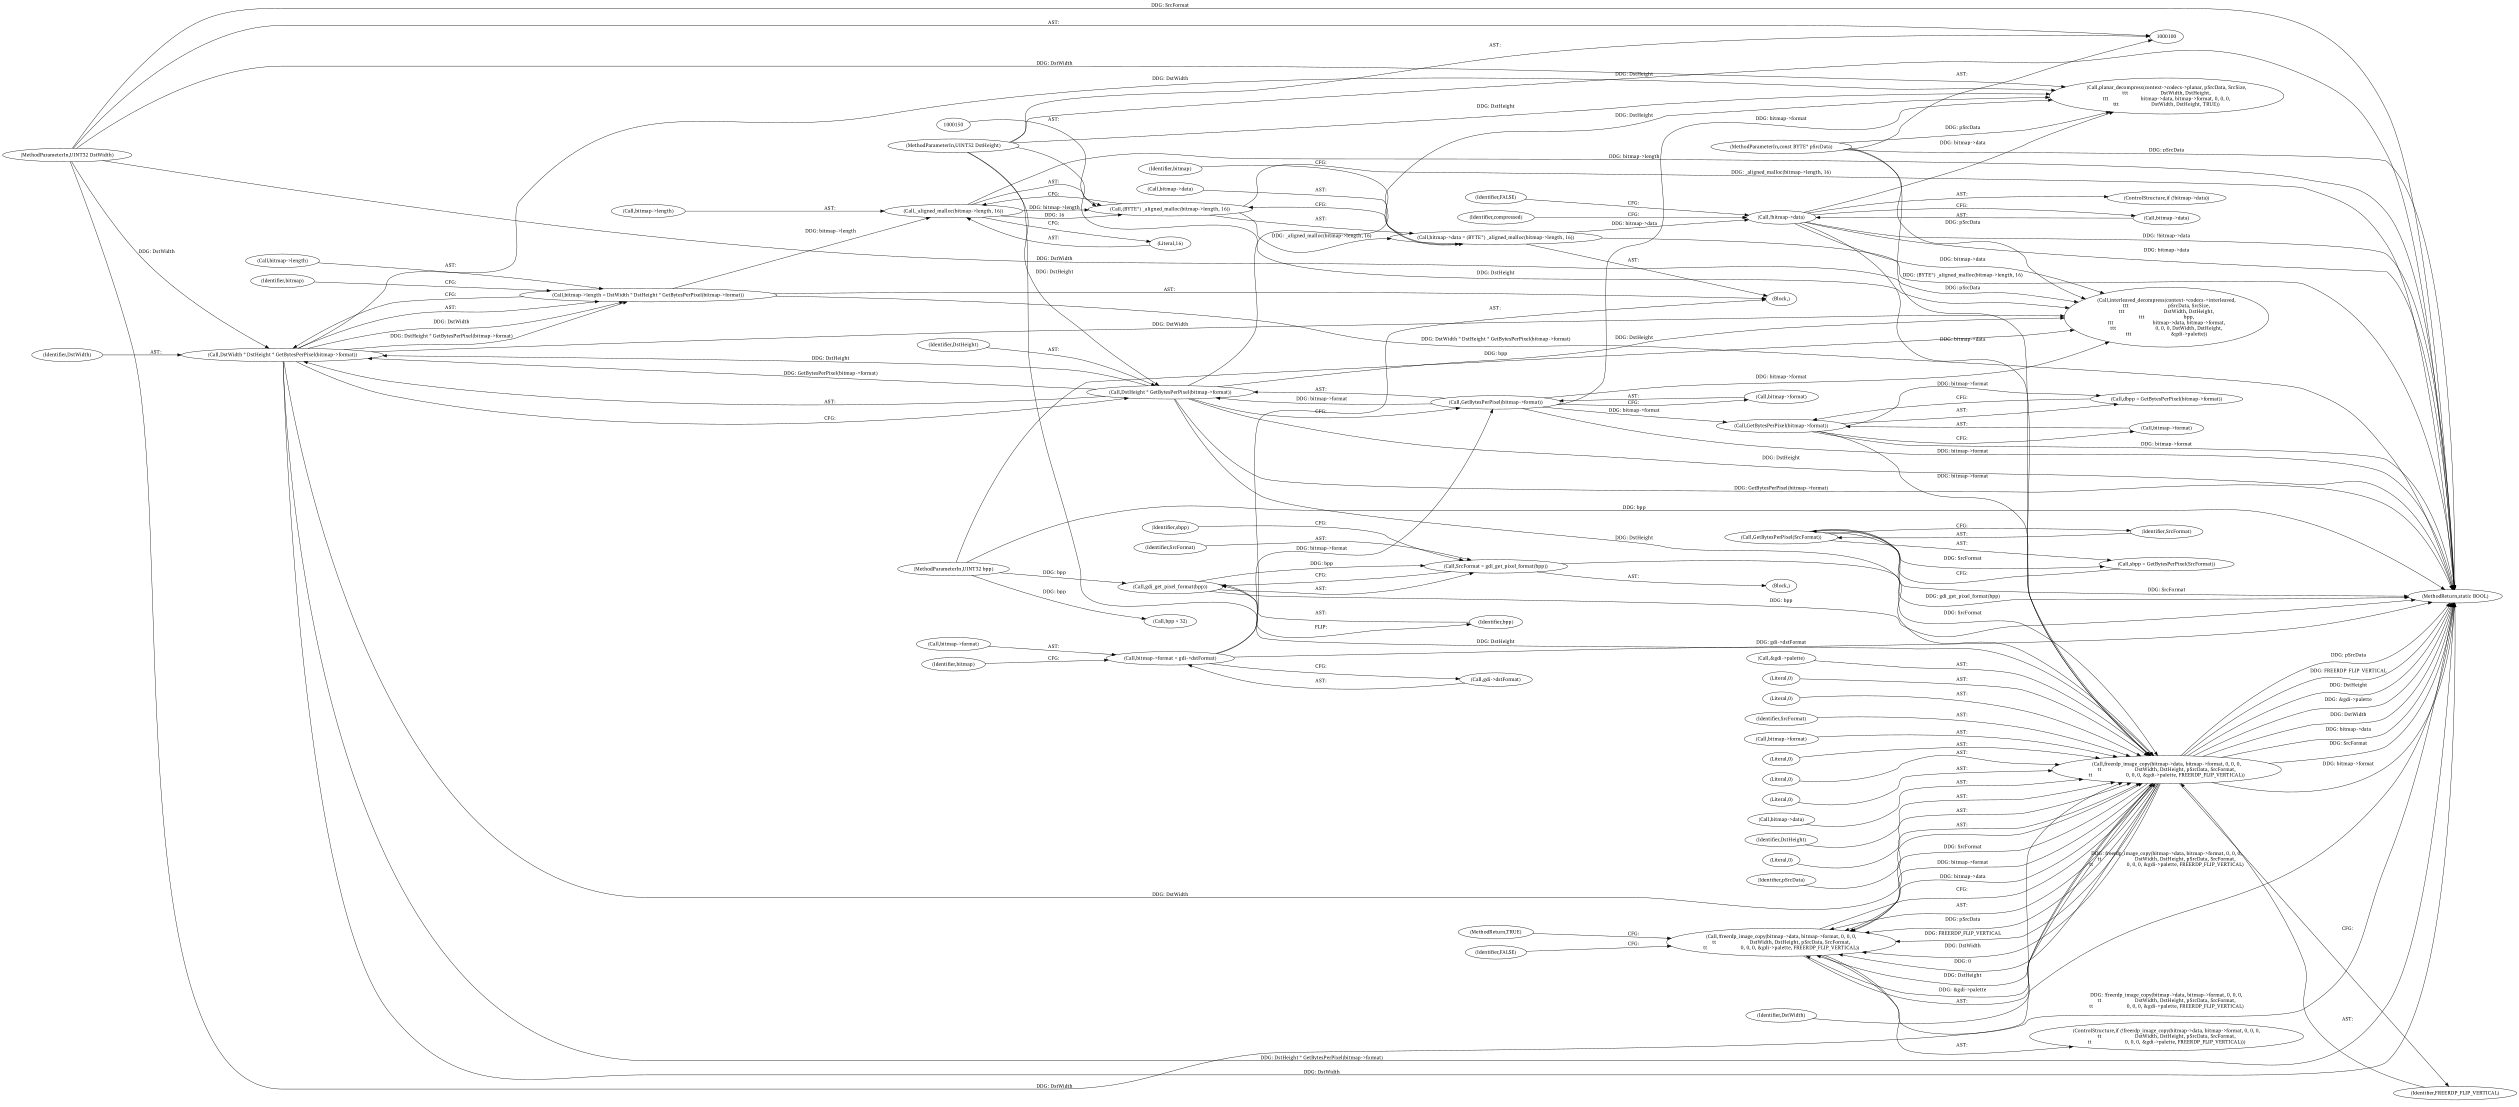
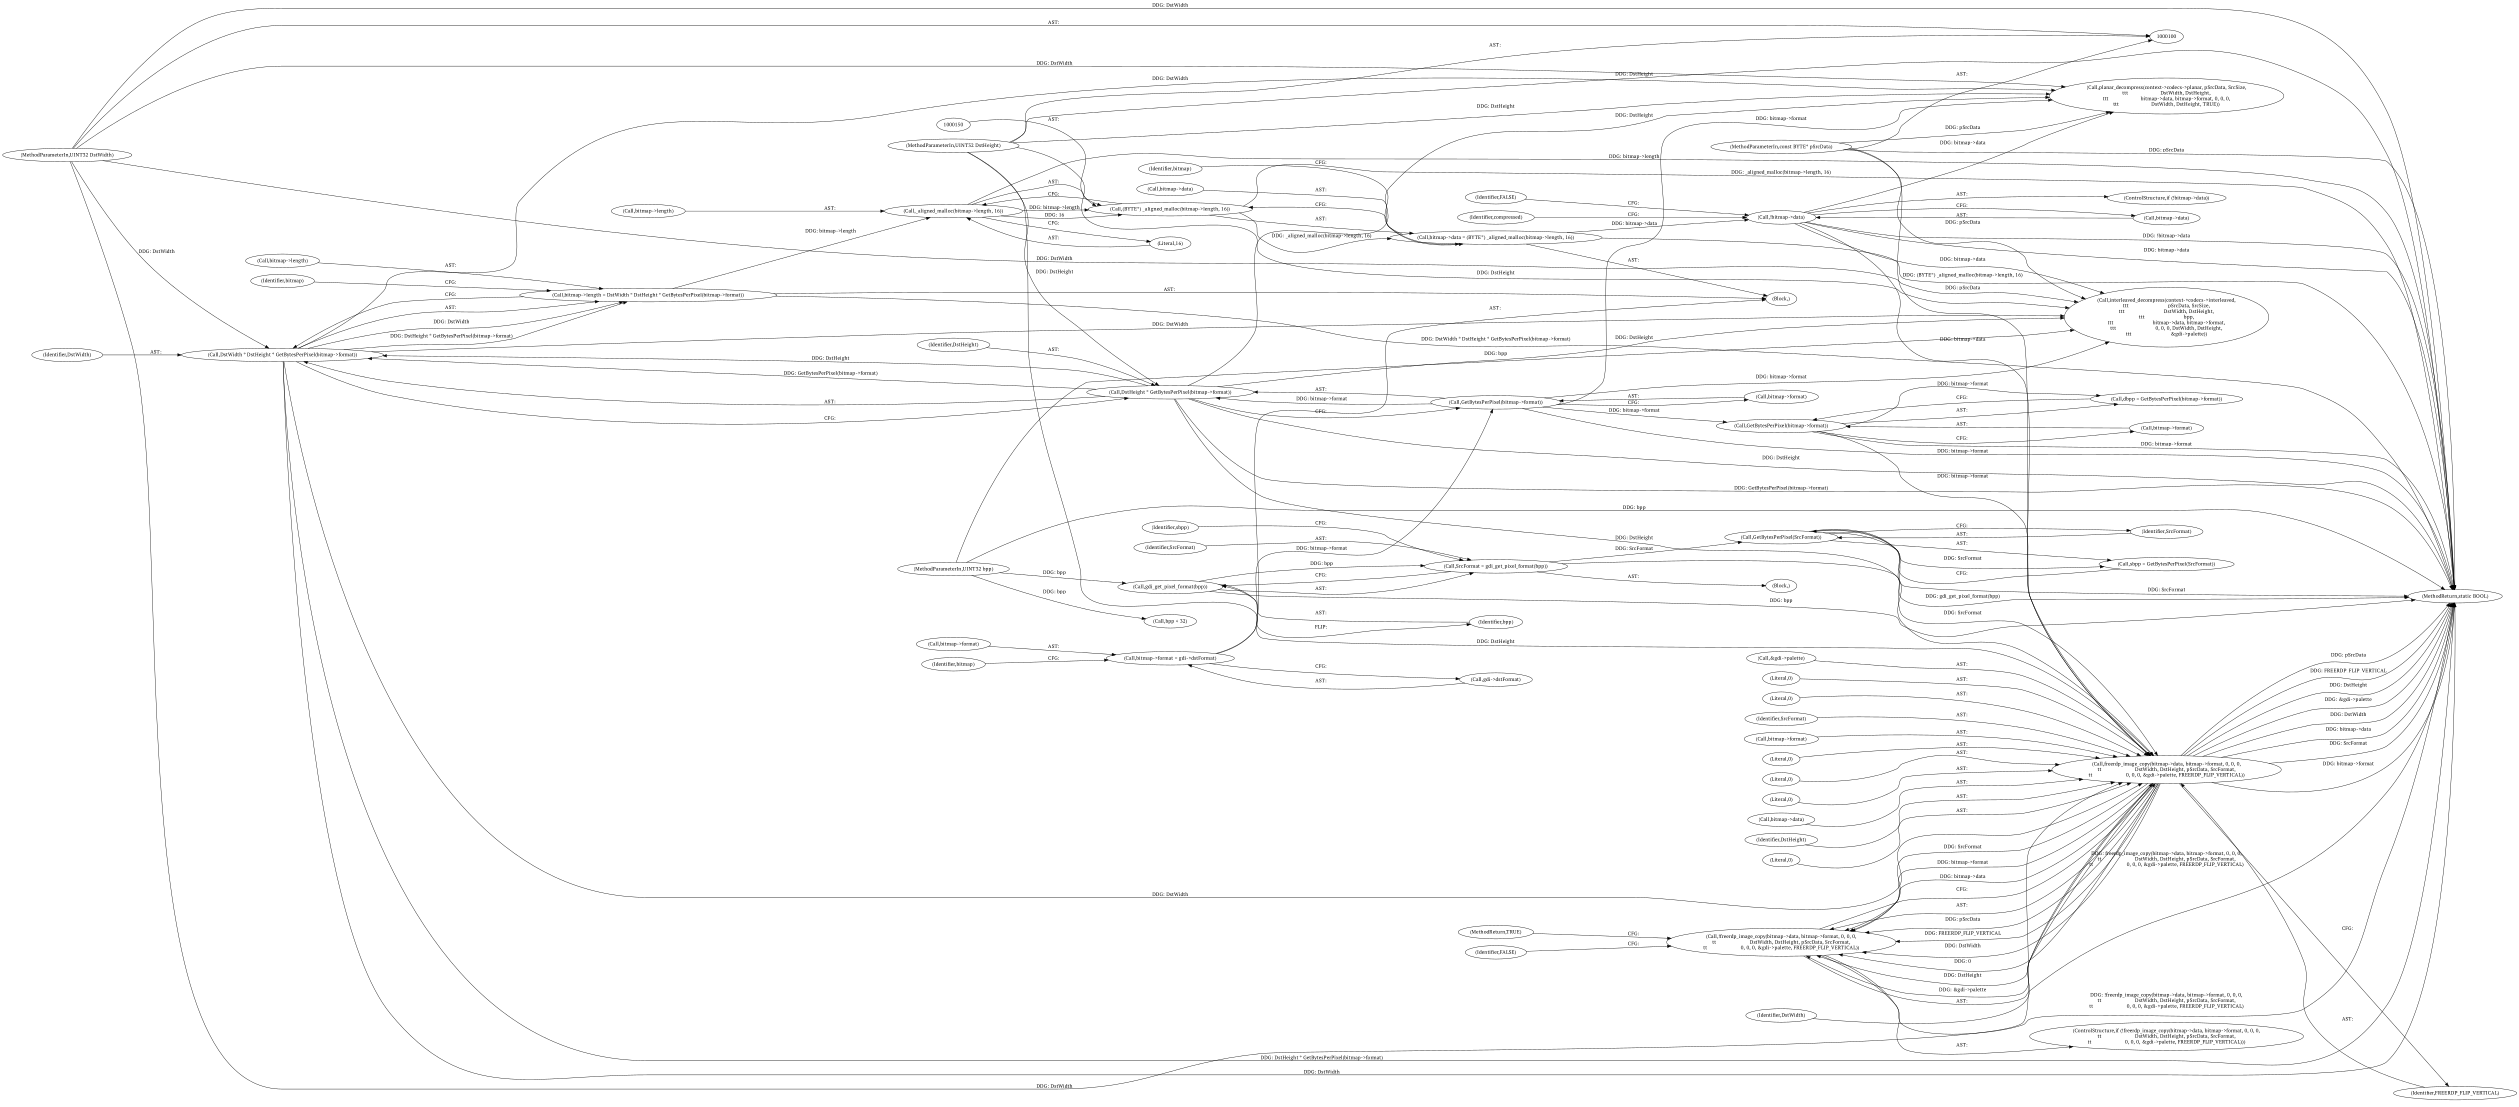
(1170, 5) -> (1170, 5)
none -> (1644, 553)
(1862, 646) -> none
(1781, 880) -> none
